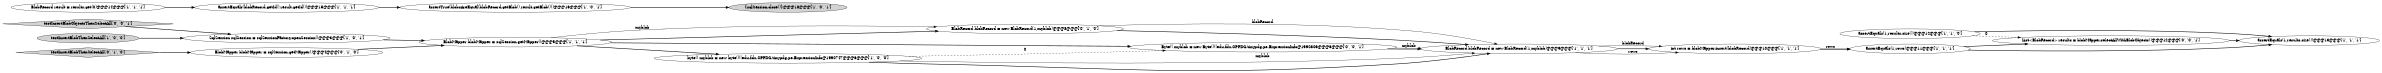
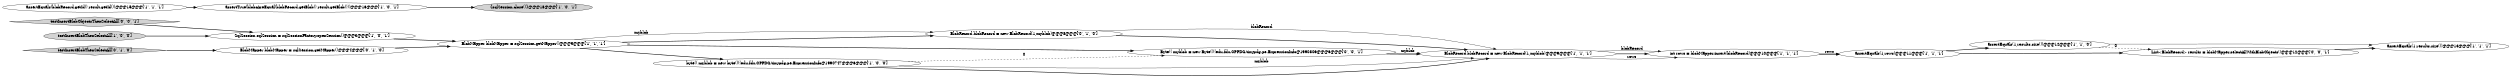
(88, 7) -> none
(2122, 31) -> (2239, 44)
(2119, 51) -> (1966, 50)
